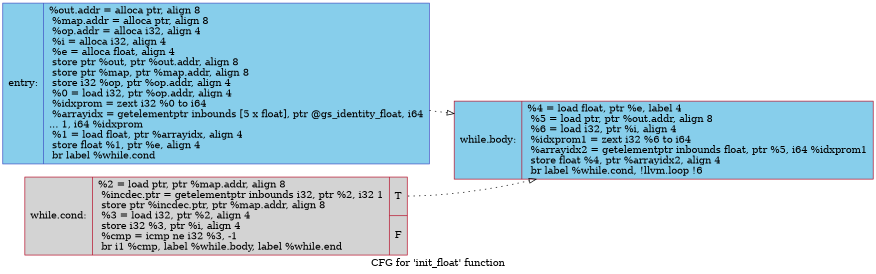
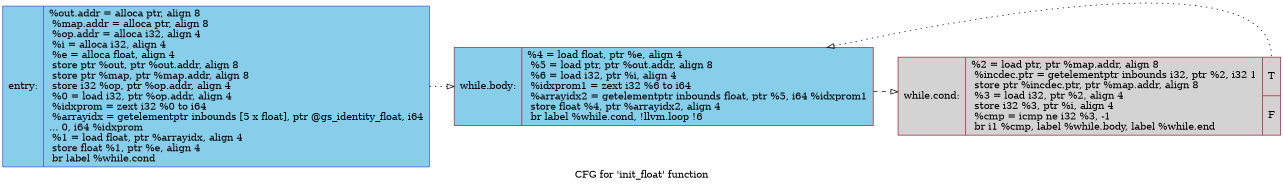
none -> (882, 91)
(605, 109) -> (605, 55)
(96, 125) -> (96, 128)
